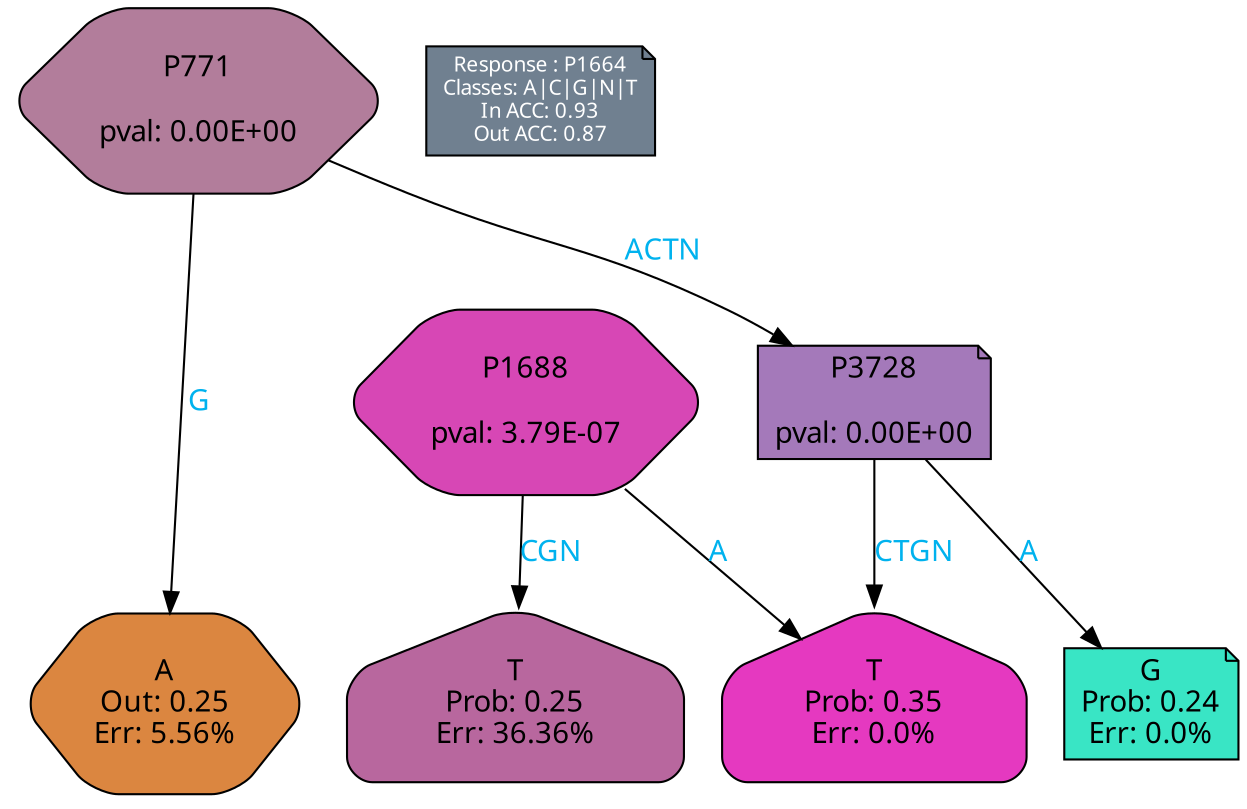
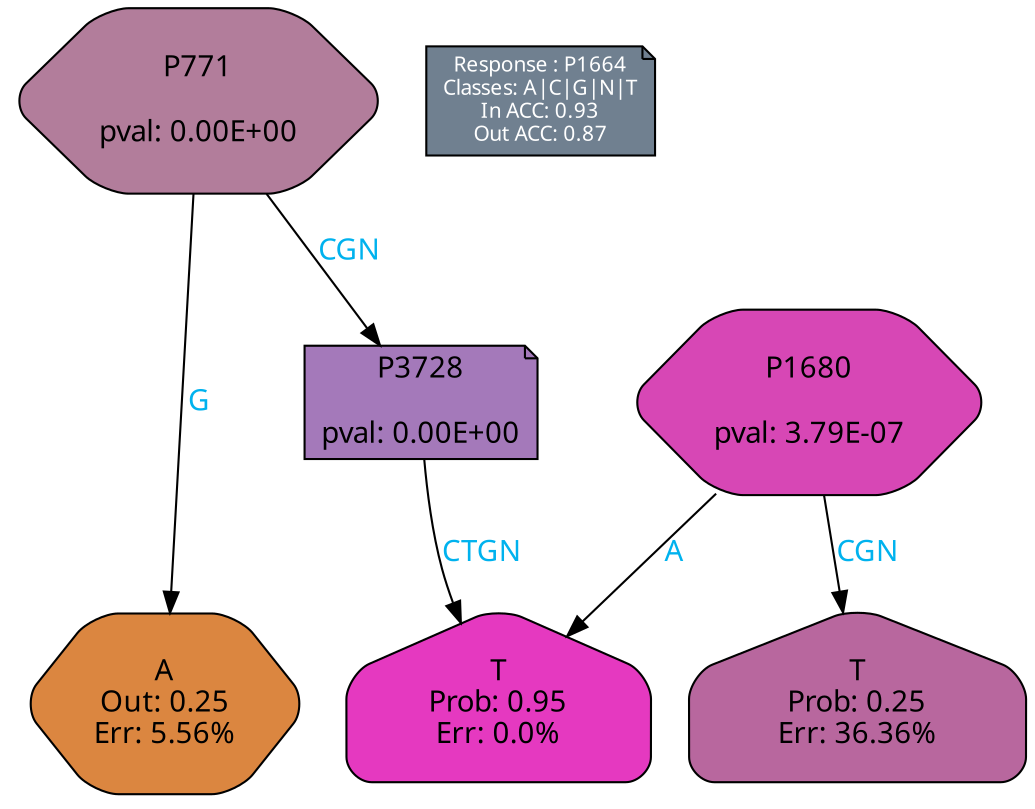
(663, 252) -> (350, 252)
(526, 402) -> (809, 402)
(874, 704) -> (499, 704)
(1151, 704) -> none
